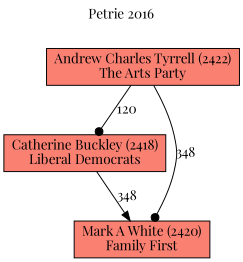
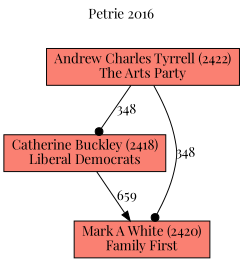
(127, 110) -> (127, 110)
(127, 196) -> (127, 196)
